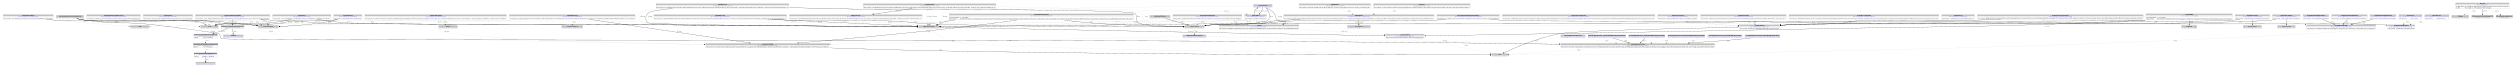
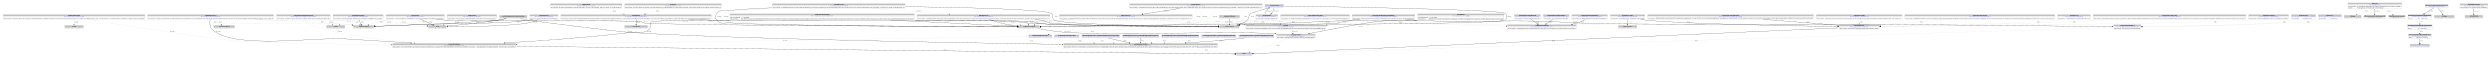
(1041, 9) -> (911, 11)
(233, 17) -> none
(2028, 23) -> none
(2189, 27) -> none
